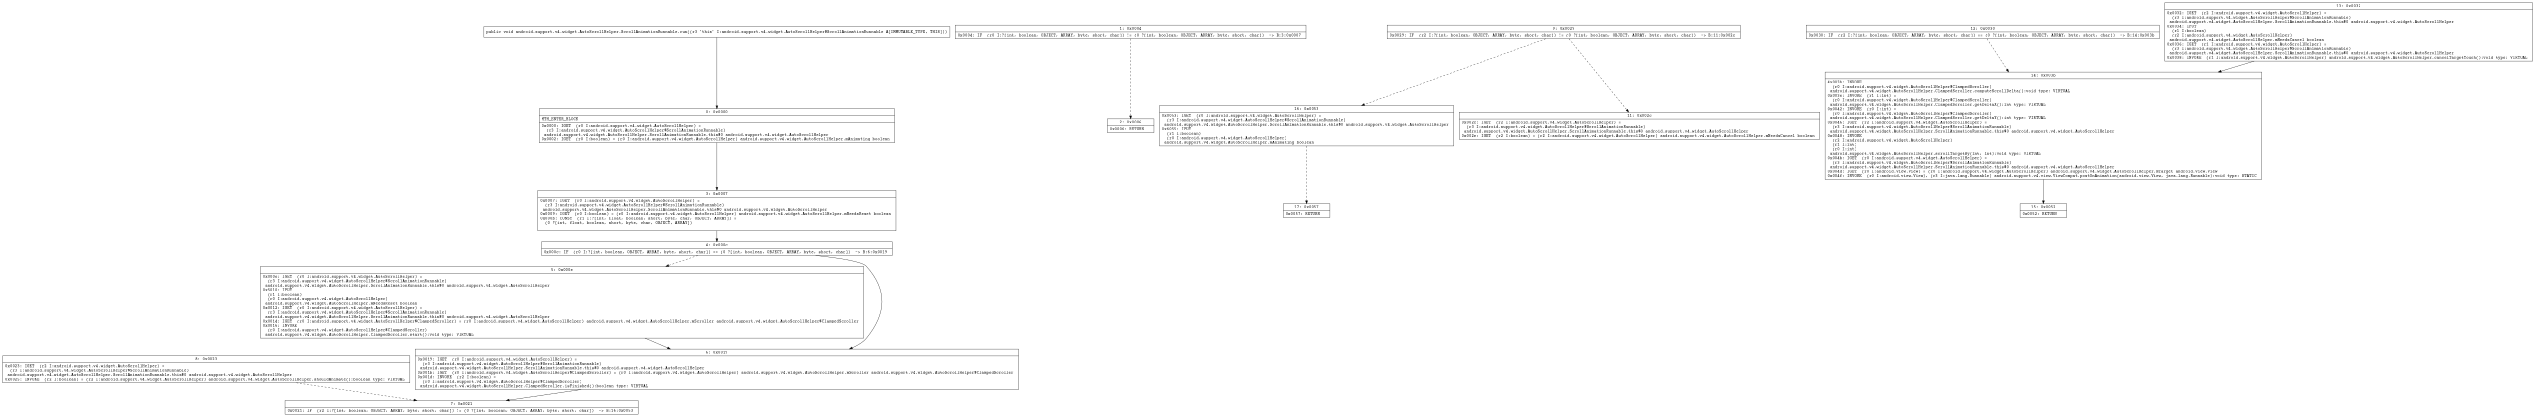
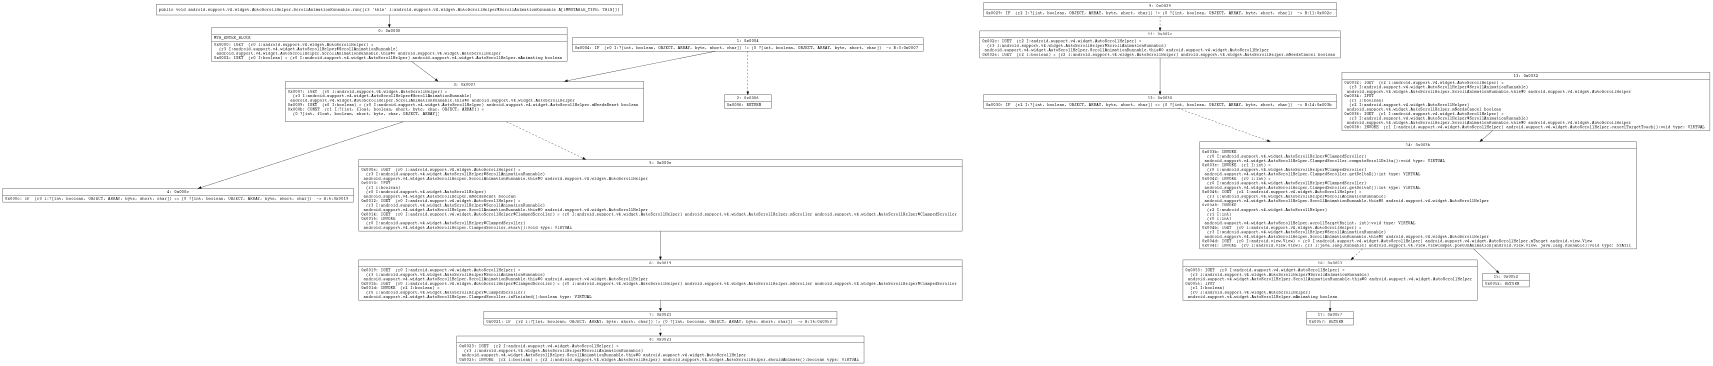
none -> (641, 66)
(1455, 72) -> (1358, 253)
none -> (1160, 75)
(1847, 82) -> (1222, 152)
(1179, 129) -> (1203, 283)
(1307, 173) -> (1330, 304)
(683, 260) -> (545, 140)
(879, 285) -> none
(355, 391) -> (660, 329)
